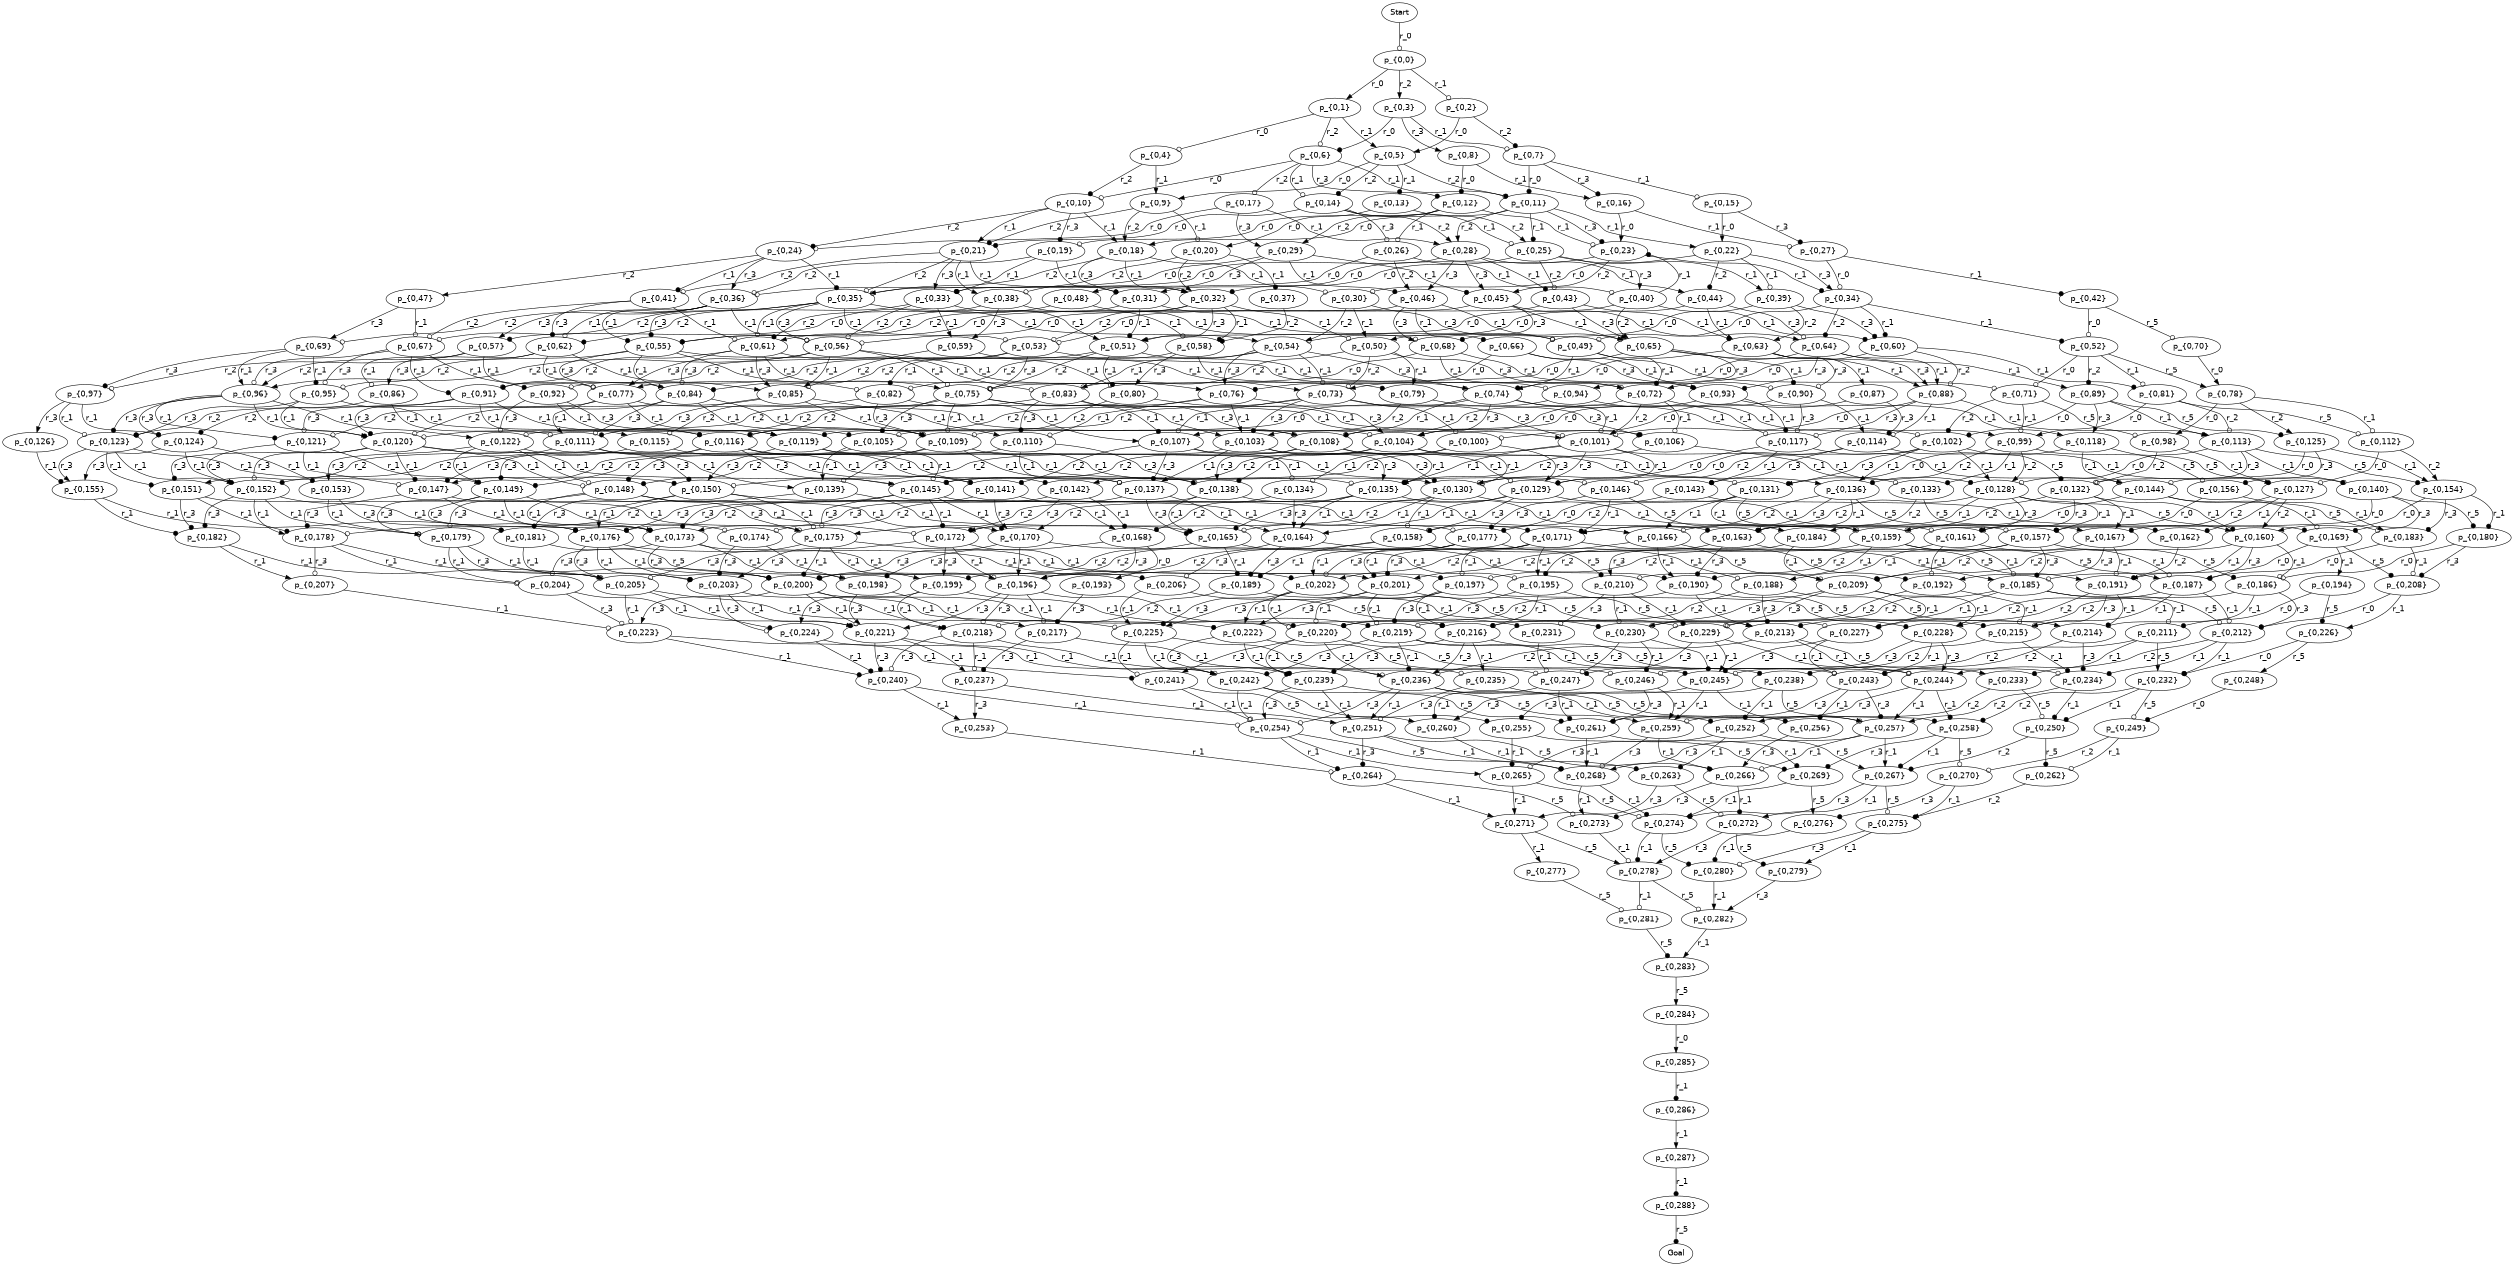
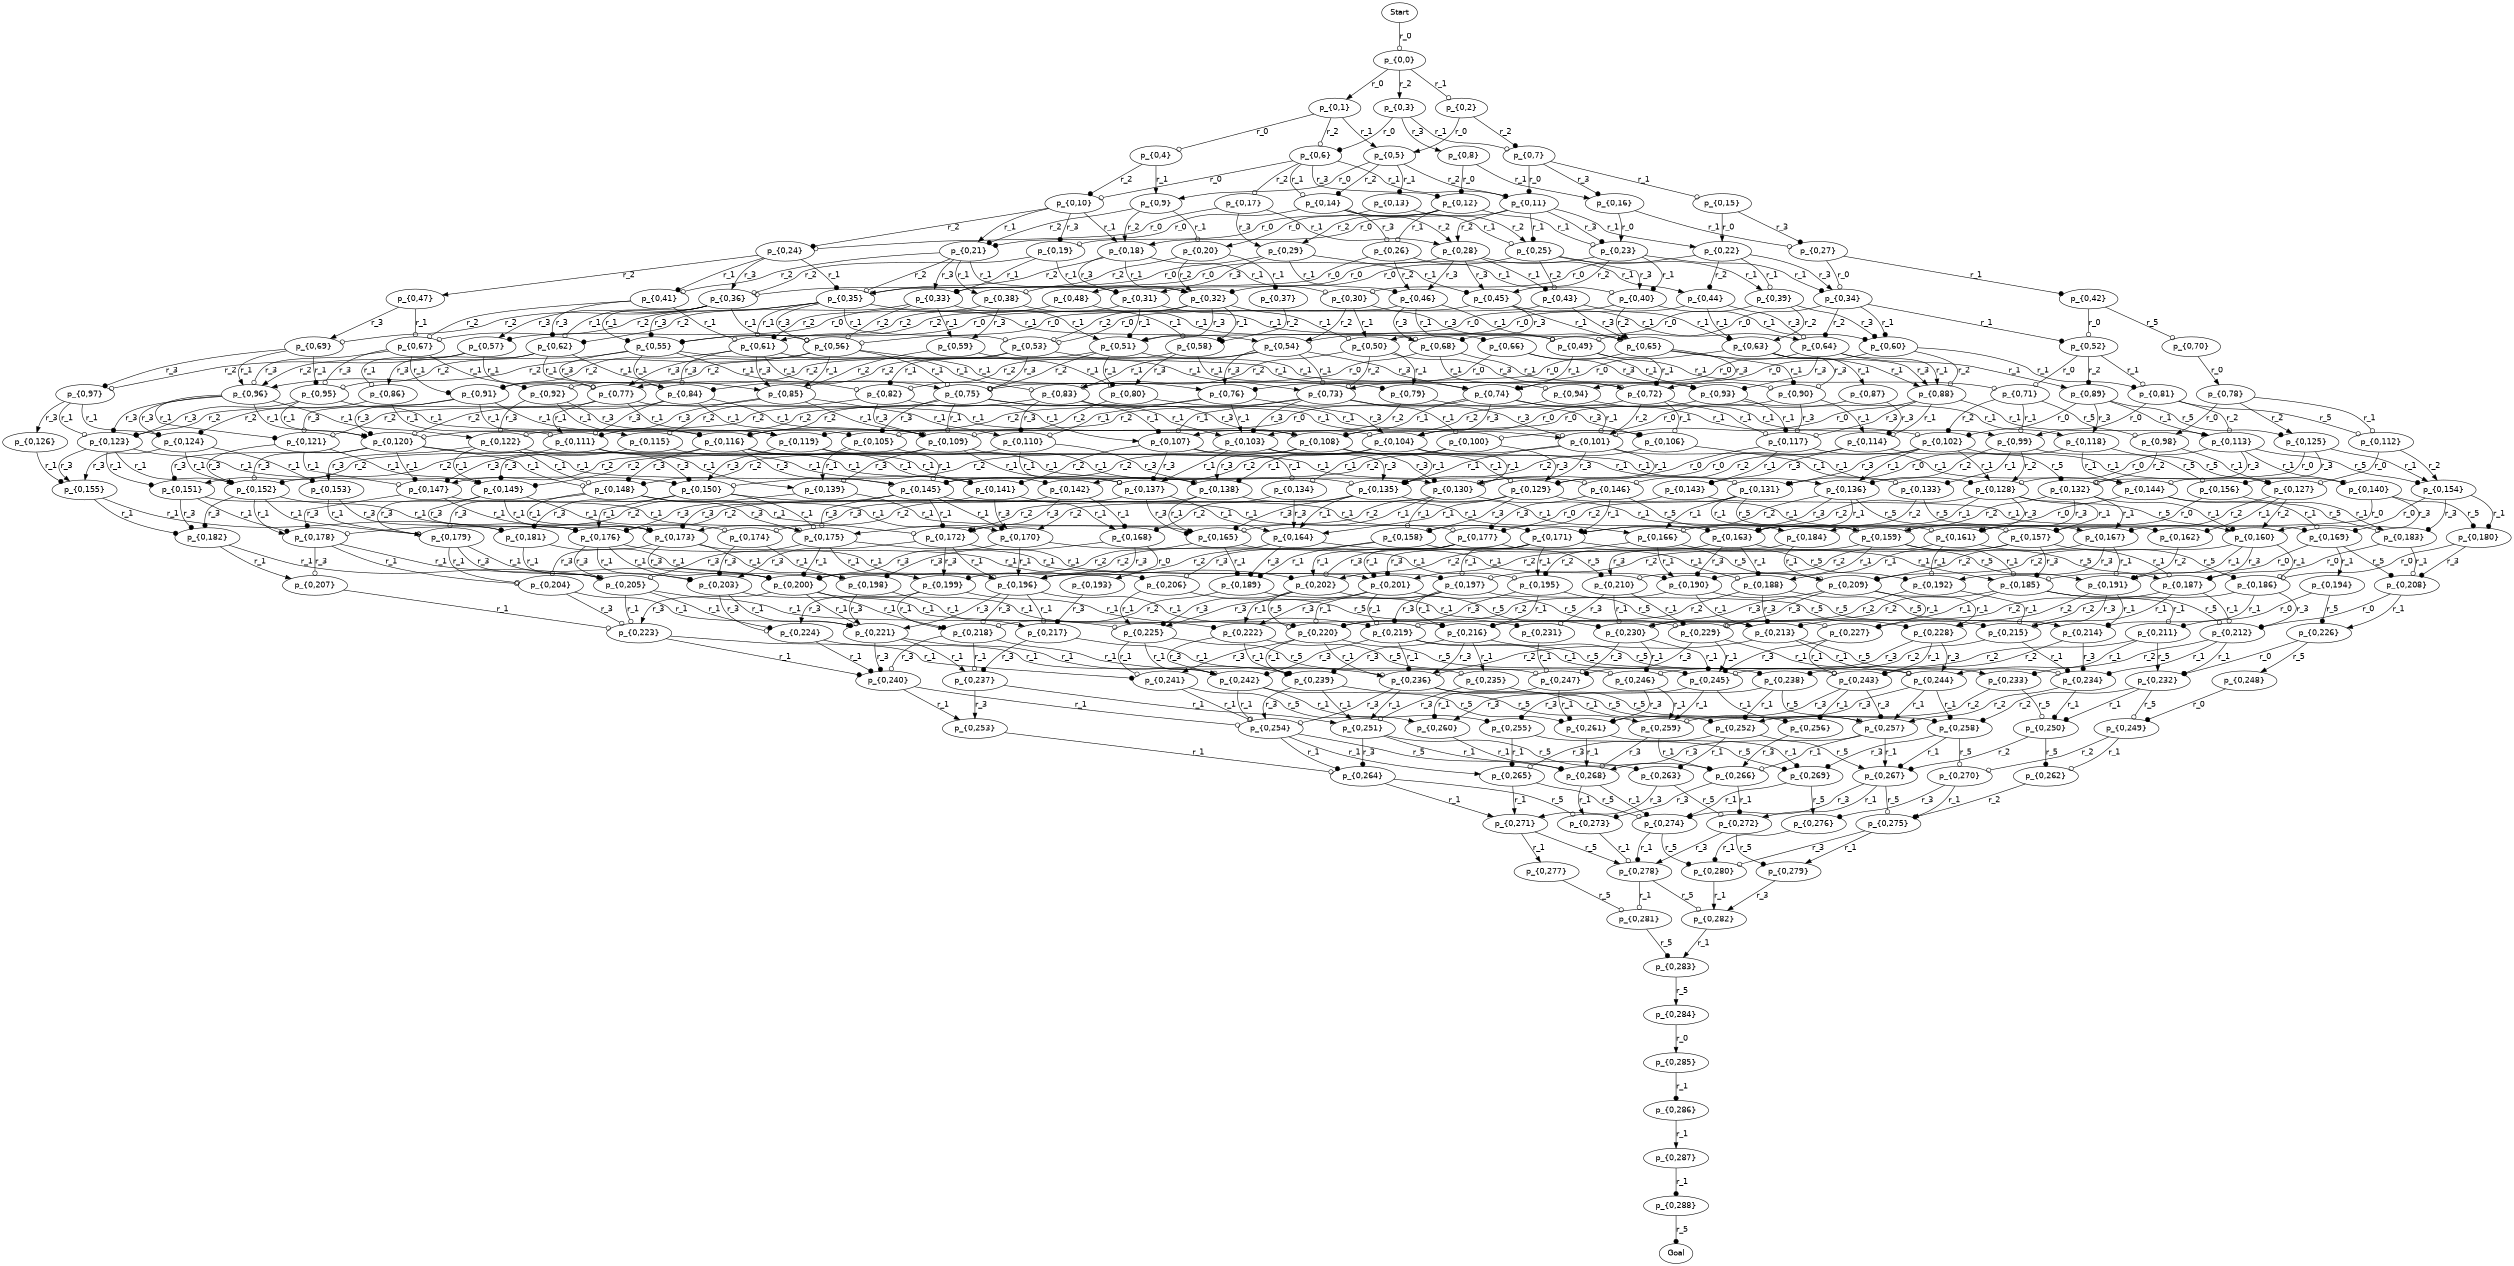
(1677, 272) -> (1659, 269)
(2155, 370) -> none
none -> (1750, 559)
(679, 562) -> (679, 562)
(1276, 609) -> (1276, 609)
